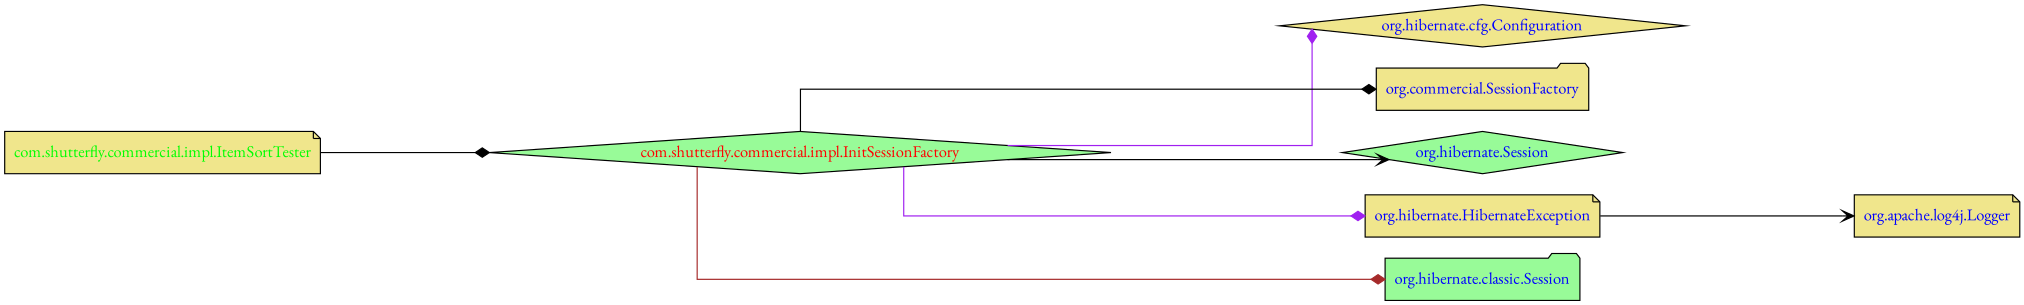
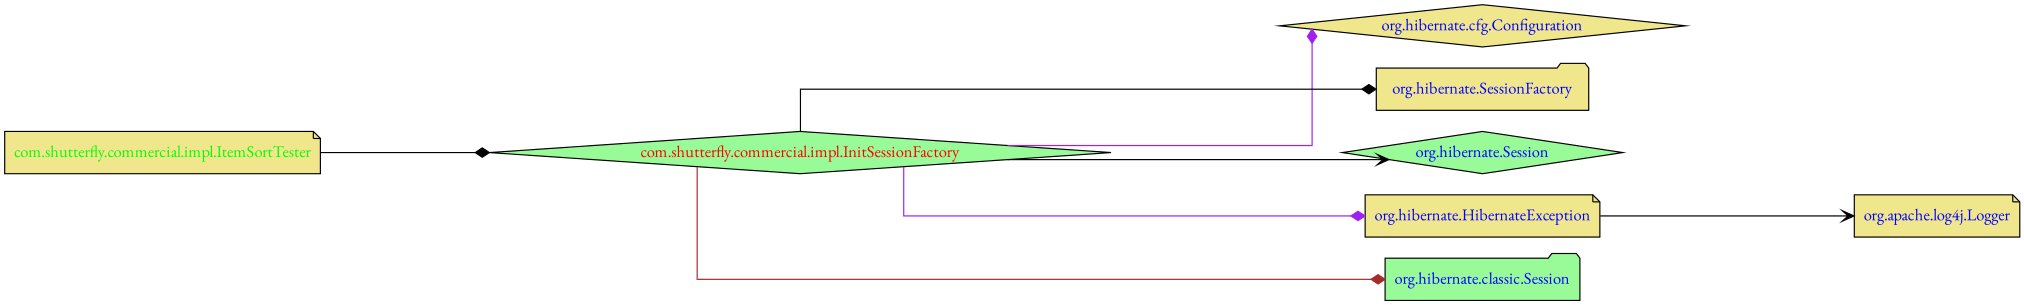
(1483, 89) -> (1483, 89)
